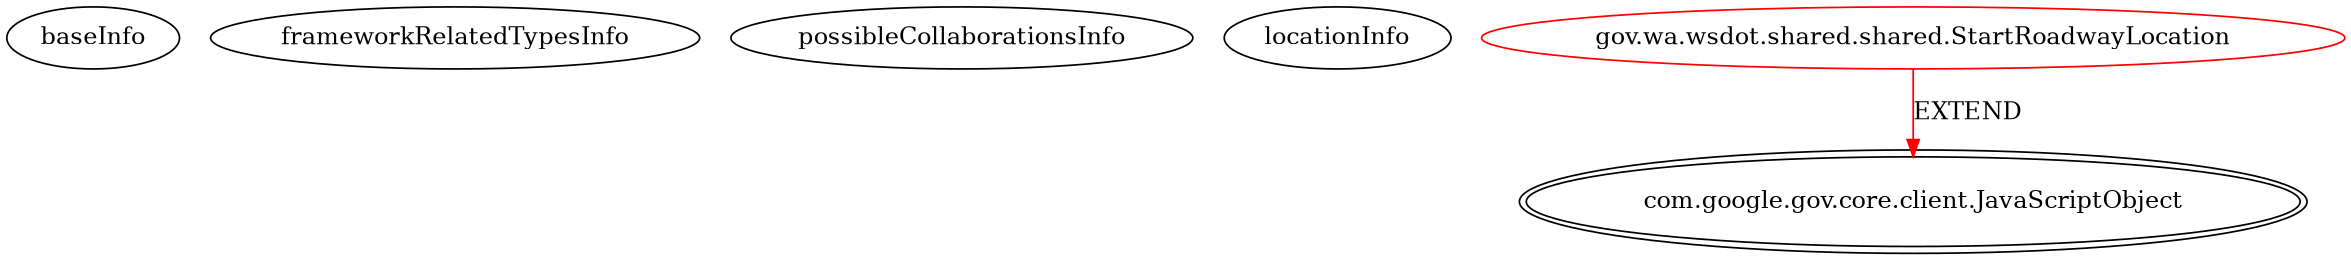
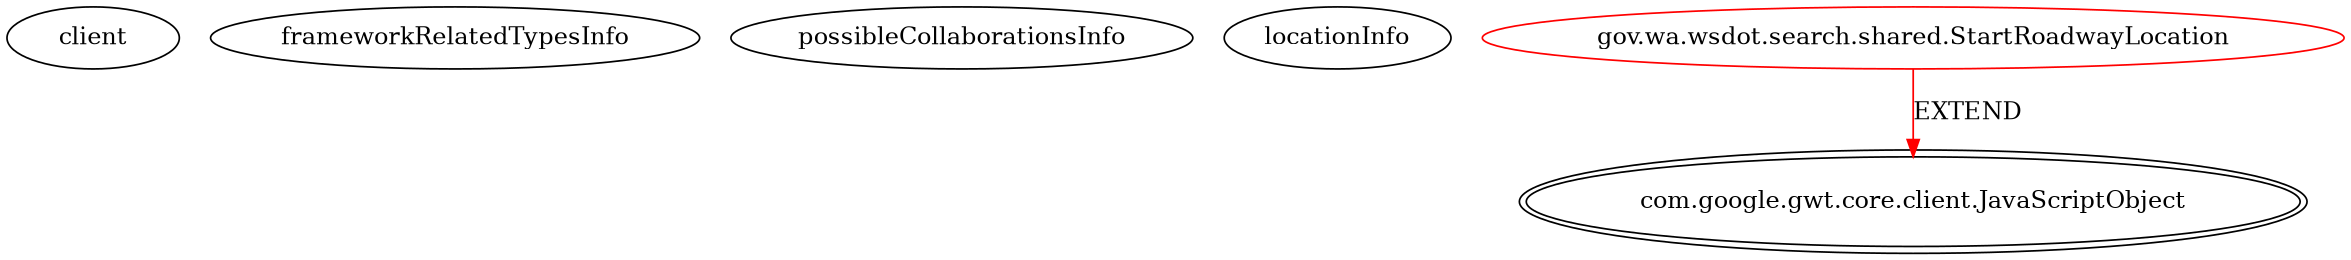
(93, 38) -> (93, 38)
(1913, 38) -> (1913, 38)
(1913, 202) -> (1913, 202)
